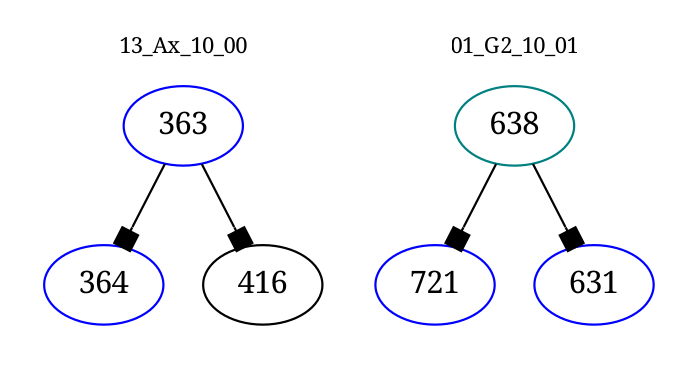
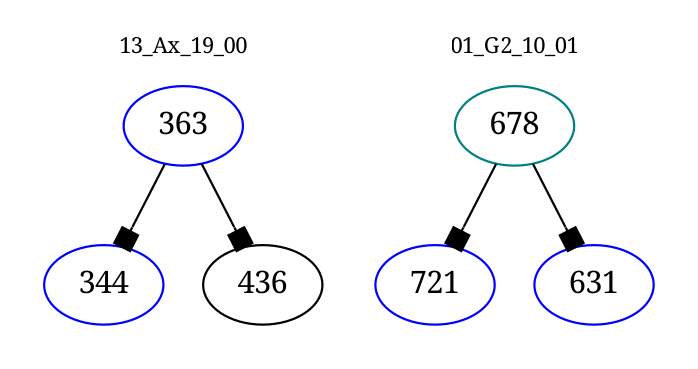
(183, 47) -> (183, 47)
(515, 126) -> (515, 126)
(104, 285) -> (104, 285)
(263, 285) -> (263, 285)
